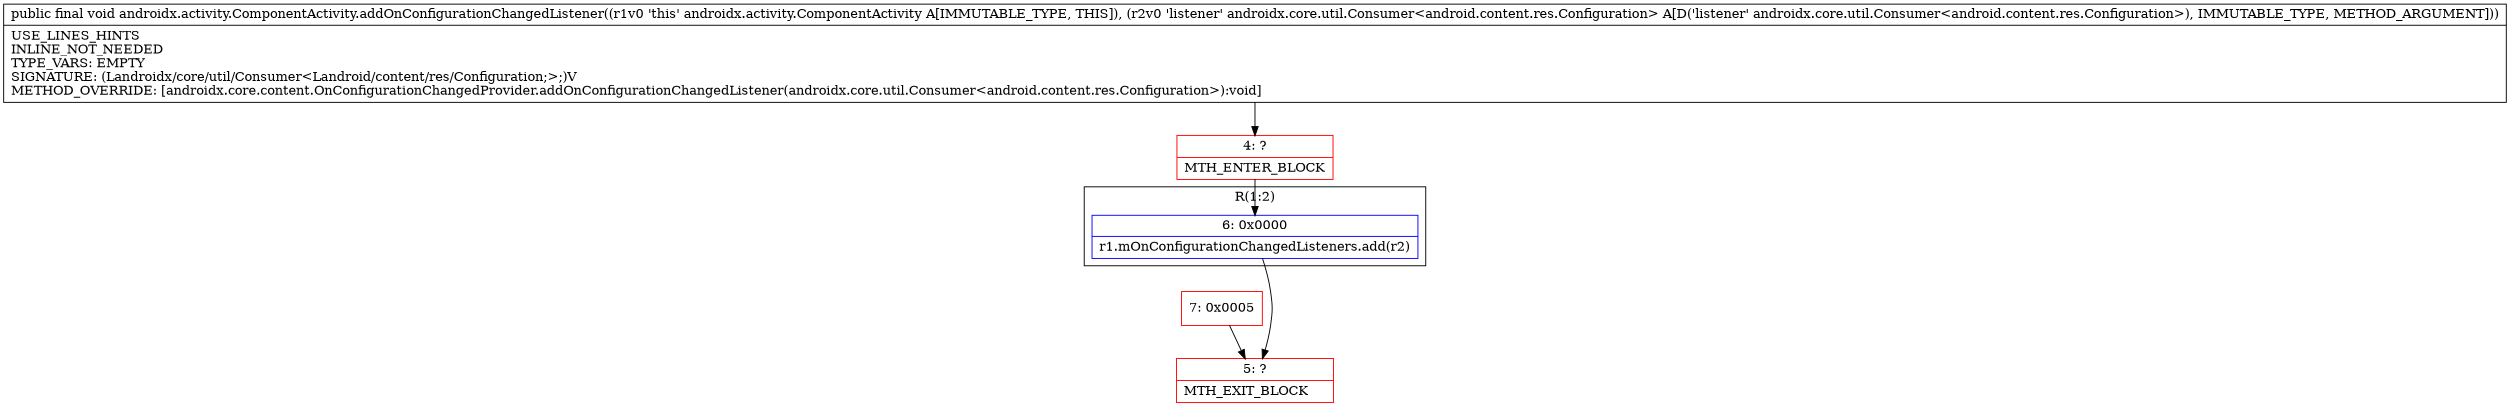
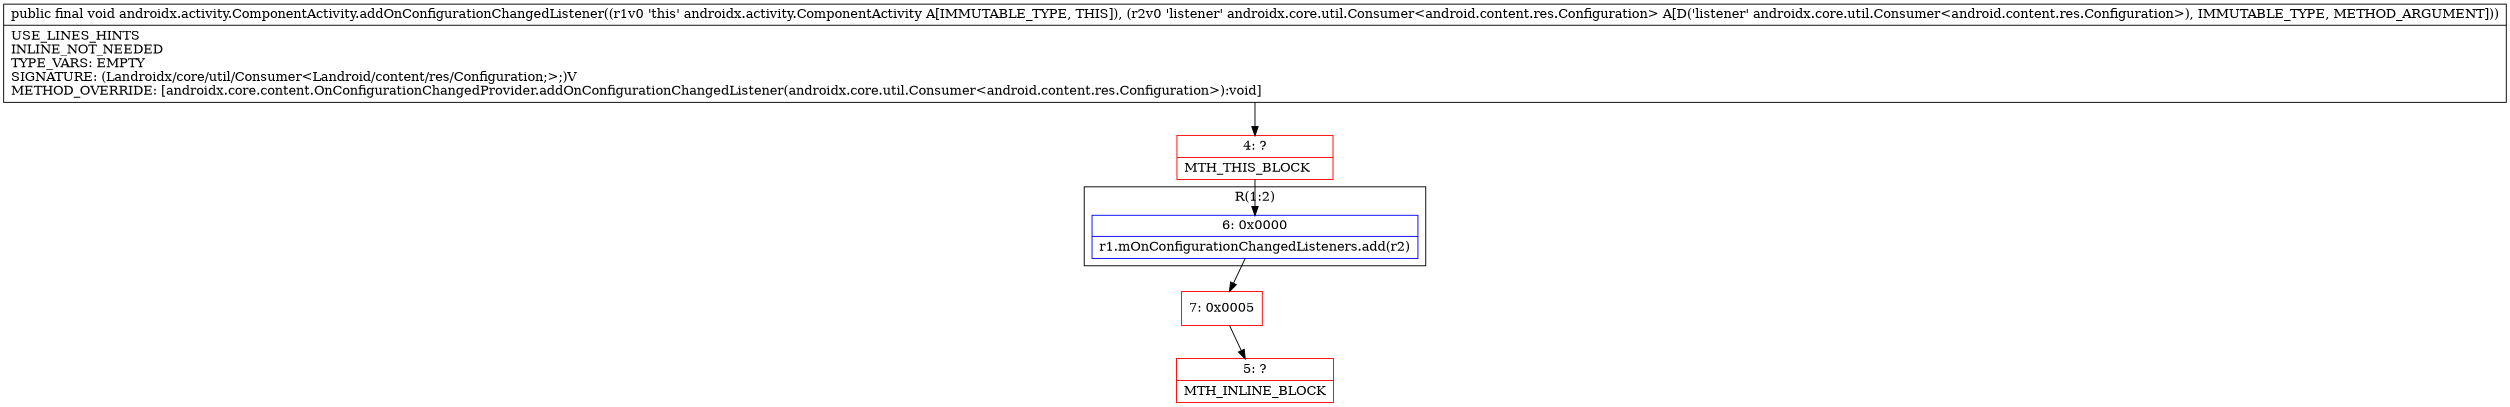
(1255, 168) -> (1247, 168)
(1272, 304) -> (1239, 271)
(1246, 391) -> (1255, 391)
